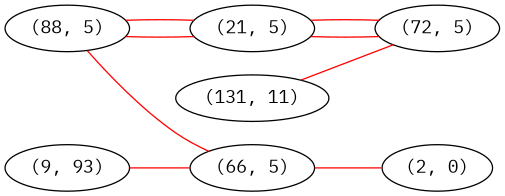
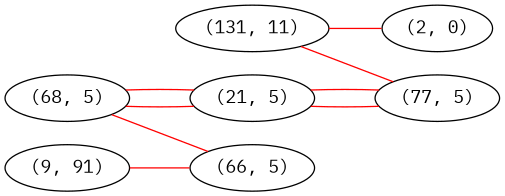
(67, 28) -> (67, 98)
(437, 28) -> (437, 98)
(67, 168) -> (67, 168)
(348, 168) -> (355, 28)
